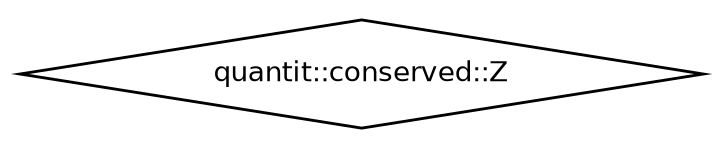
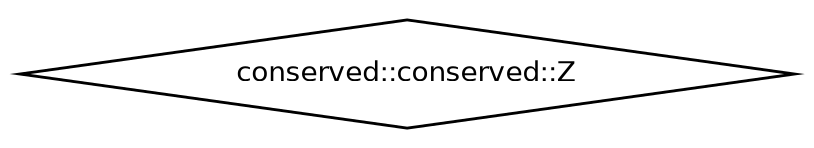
(362, 74) -> (407, 74)
